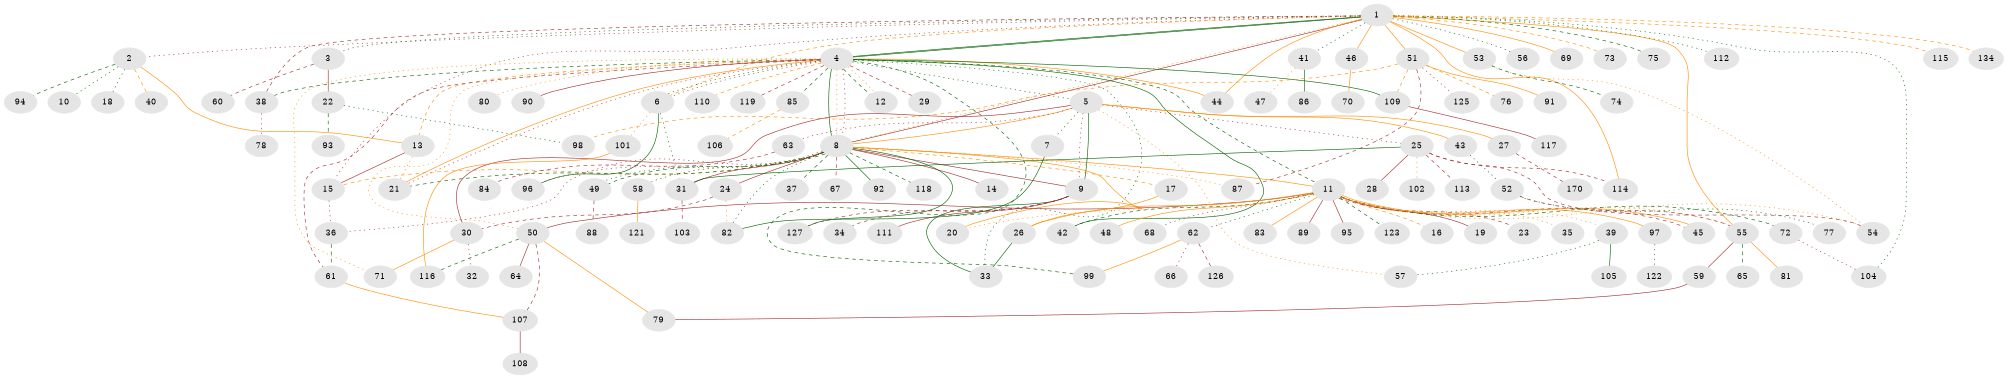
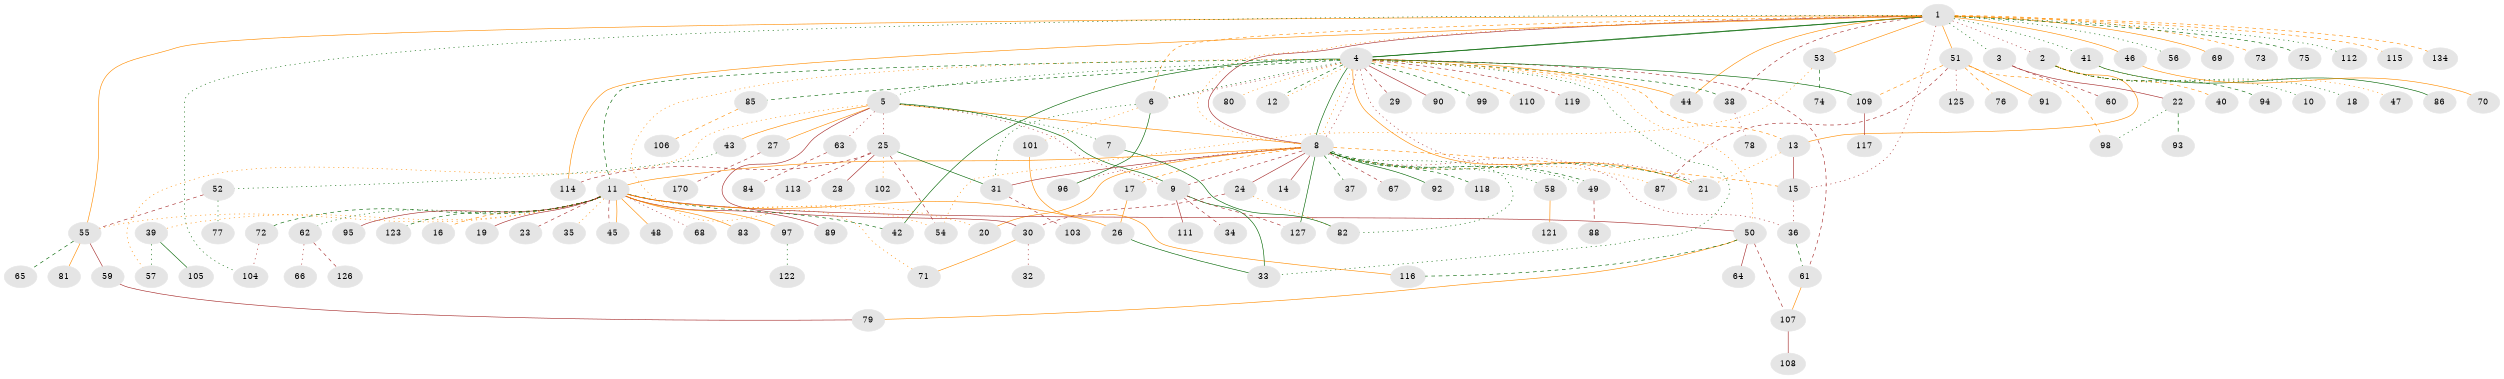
(959, 168) -> (1245, 168)
(1142, 256) -> none
